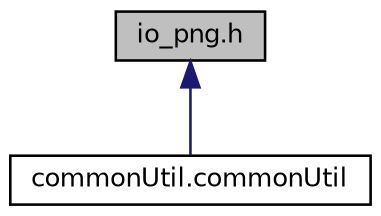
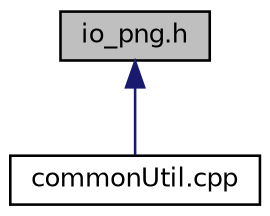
(190, 180) -> (135, 180)
